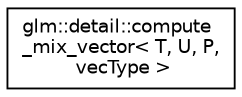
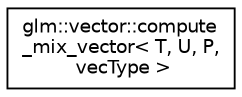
(121, 48) -> (121, 48)
